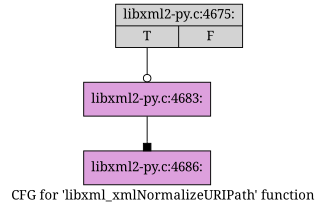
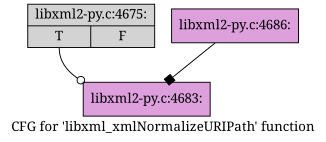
(147, 129) -> (195, 60)
